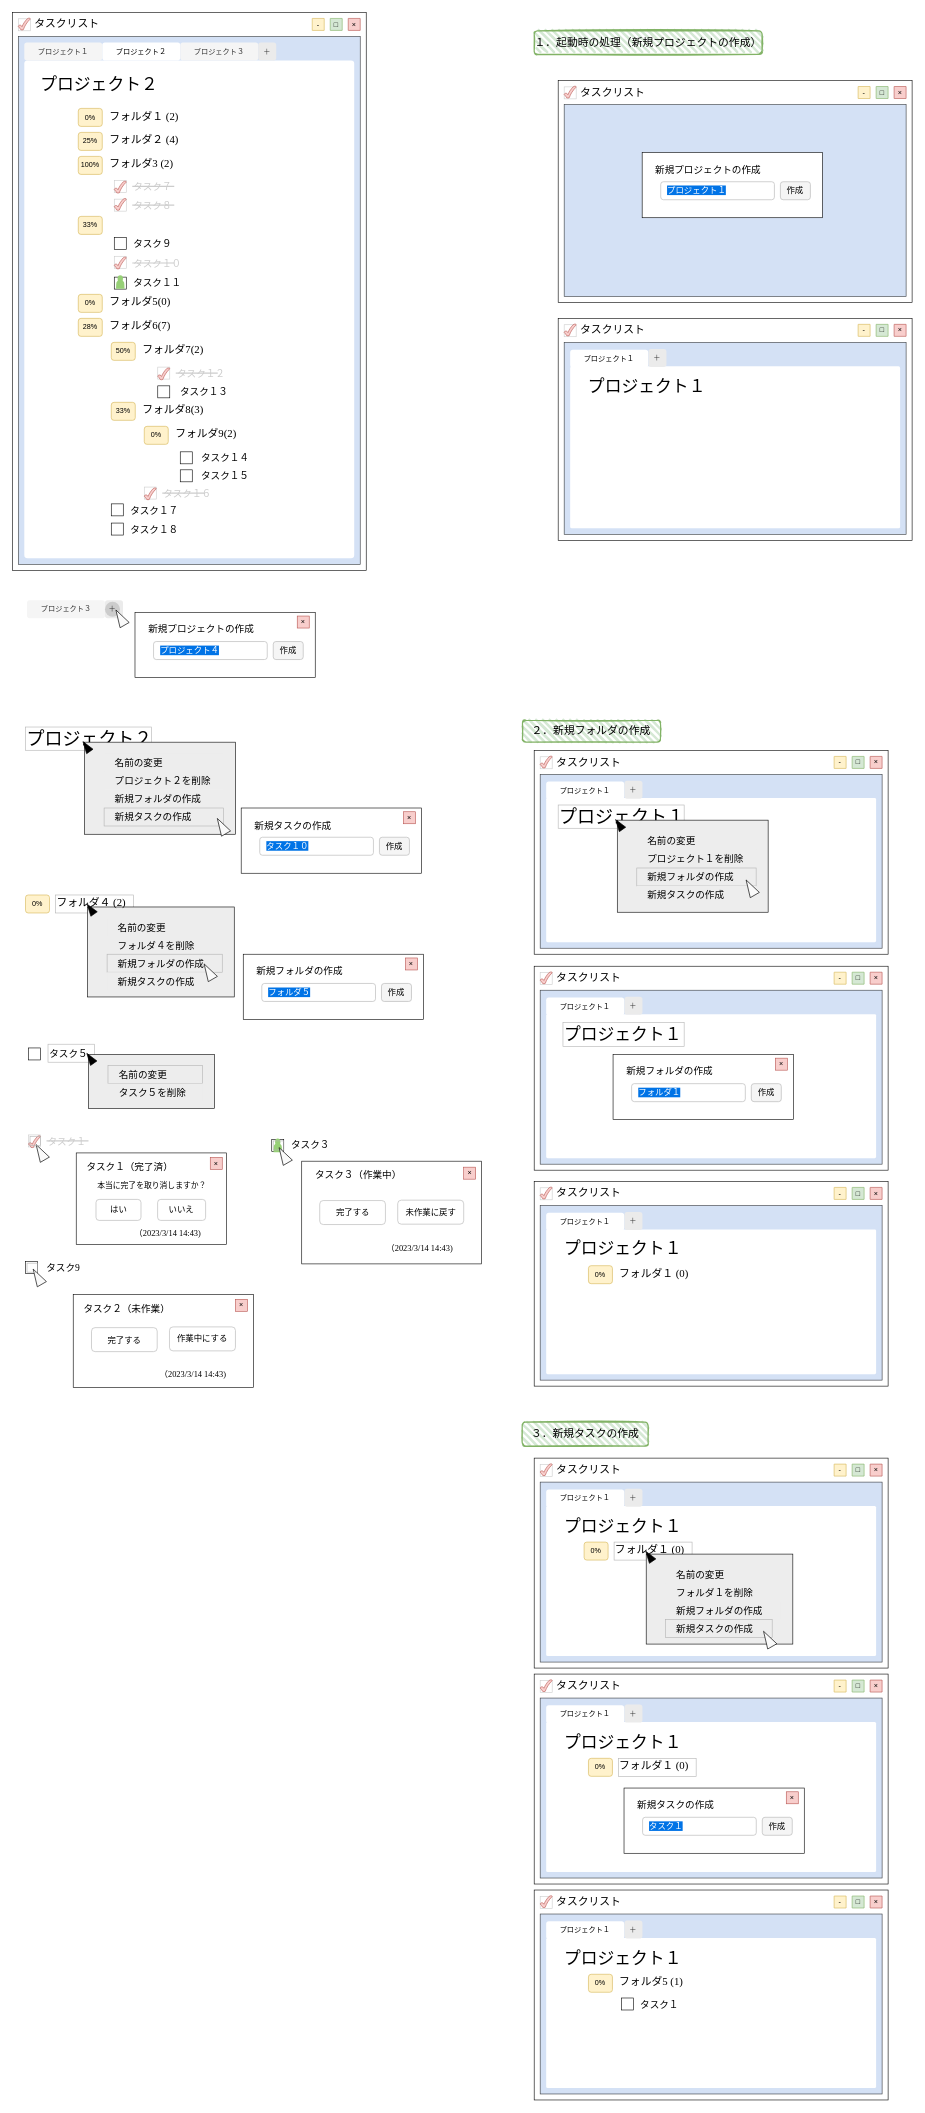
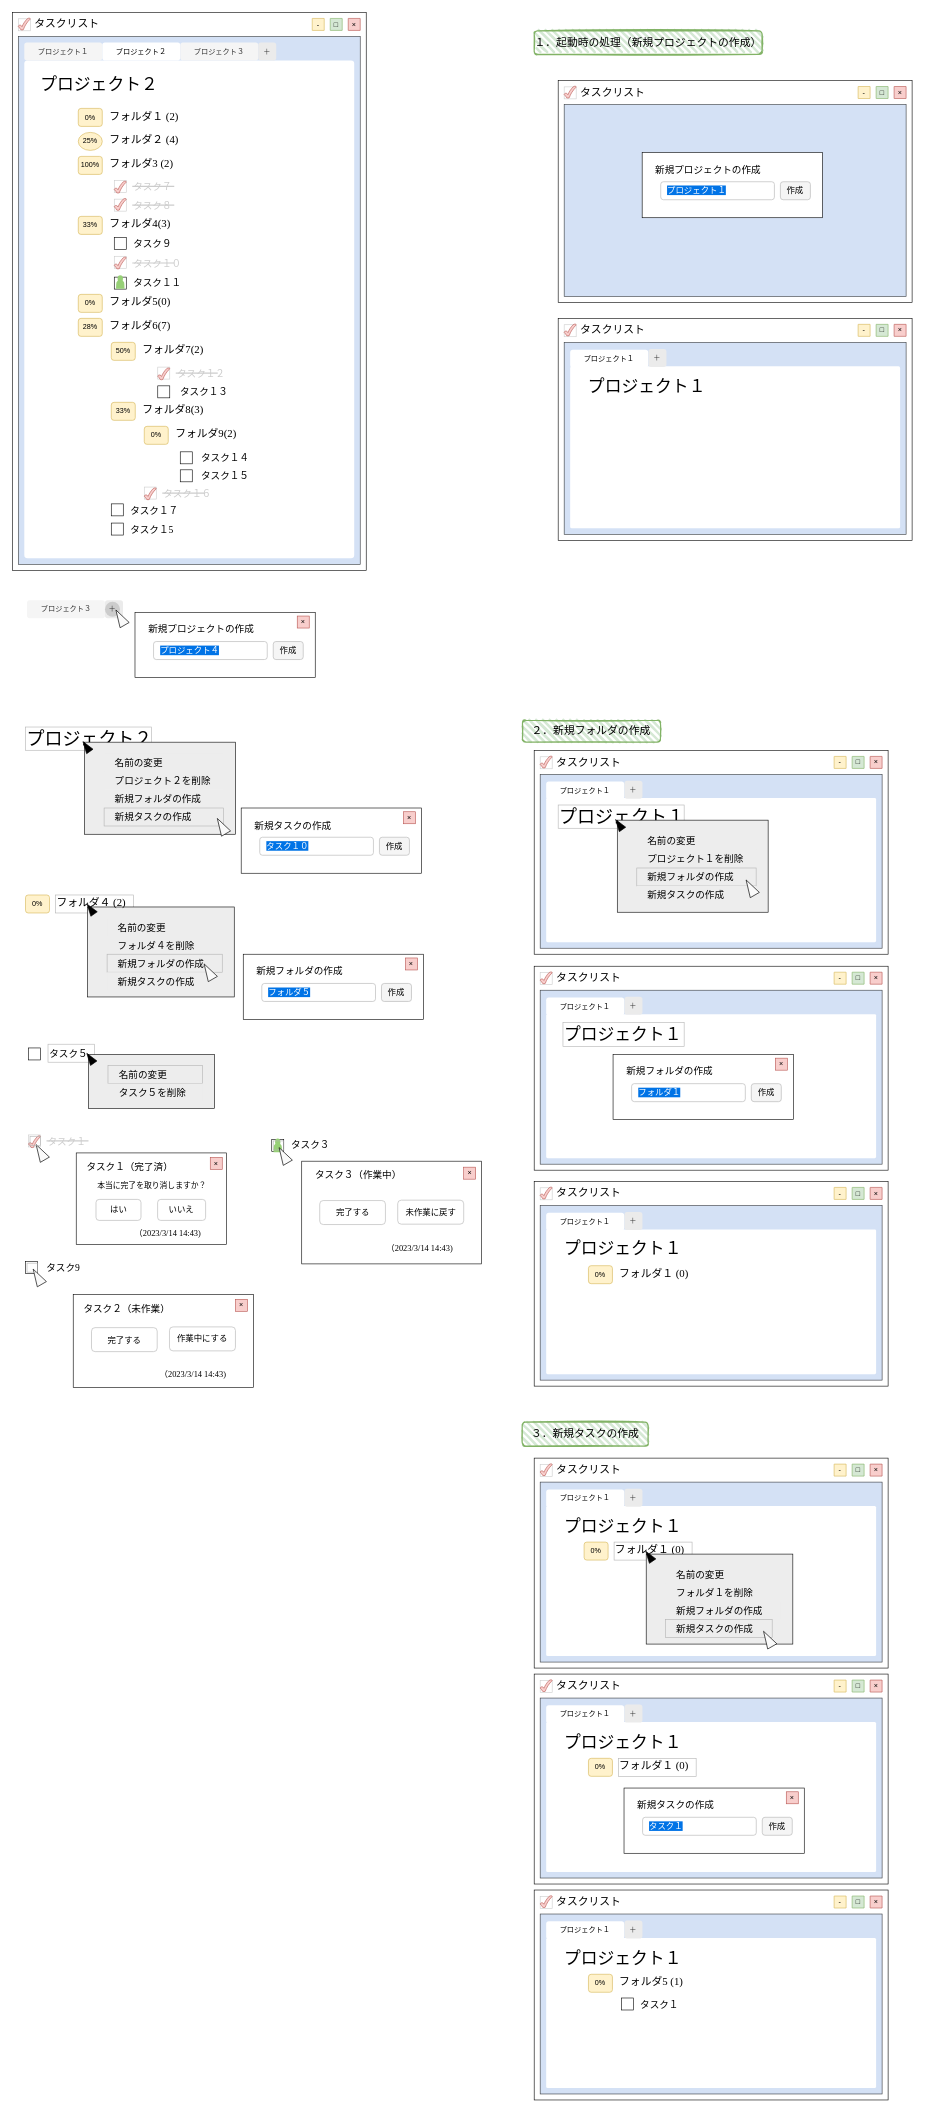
(90, 141) -> (90, 141)
none -> (159, 225)
(155, 530) -> (152, 530)
